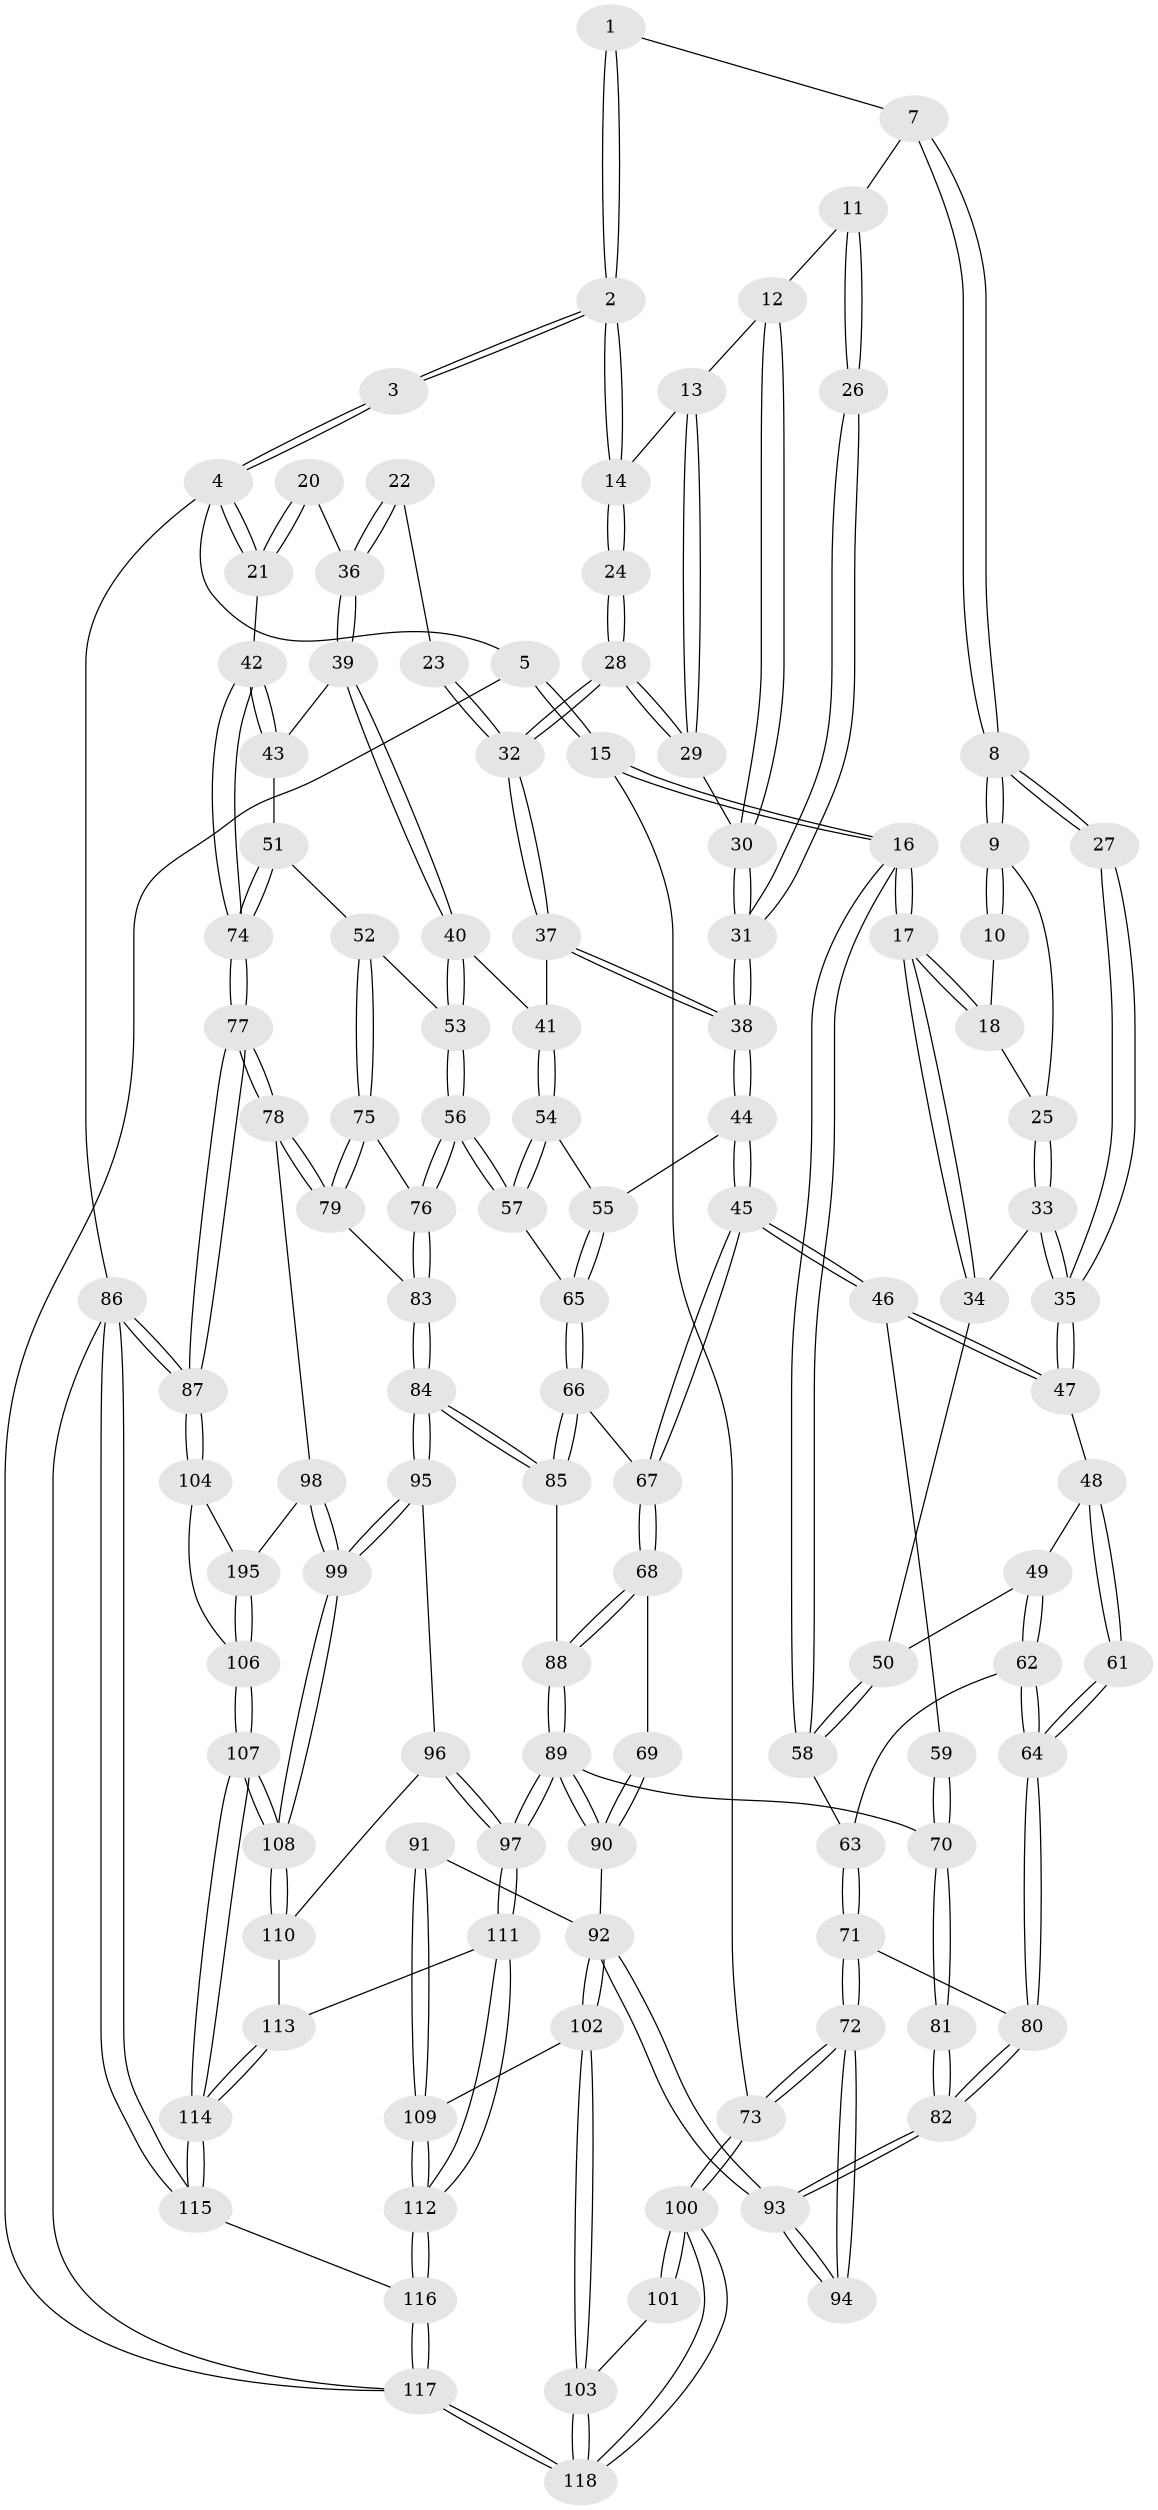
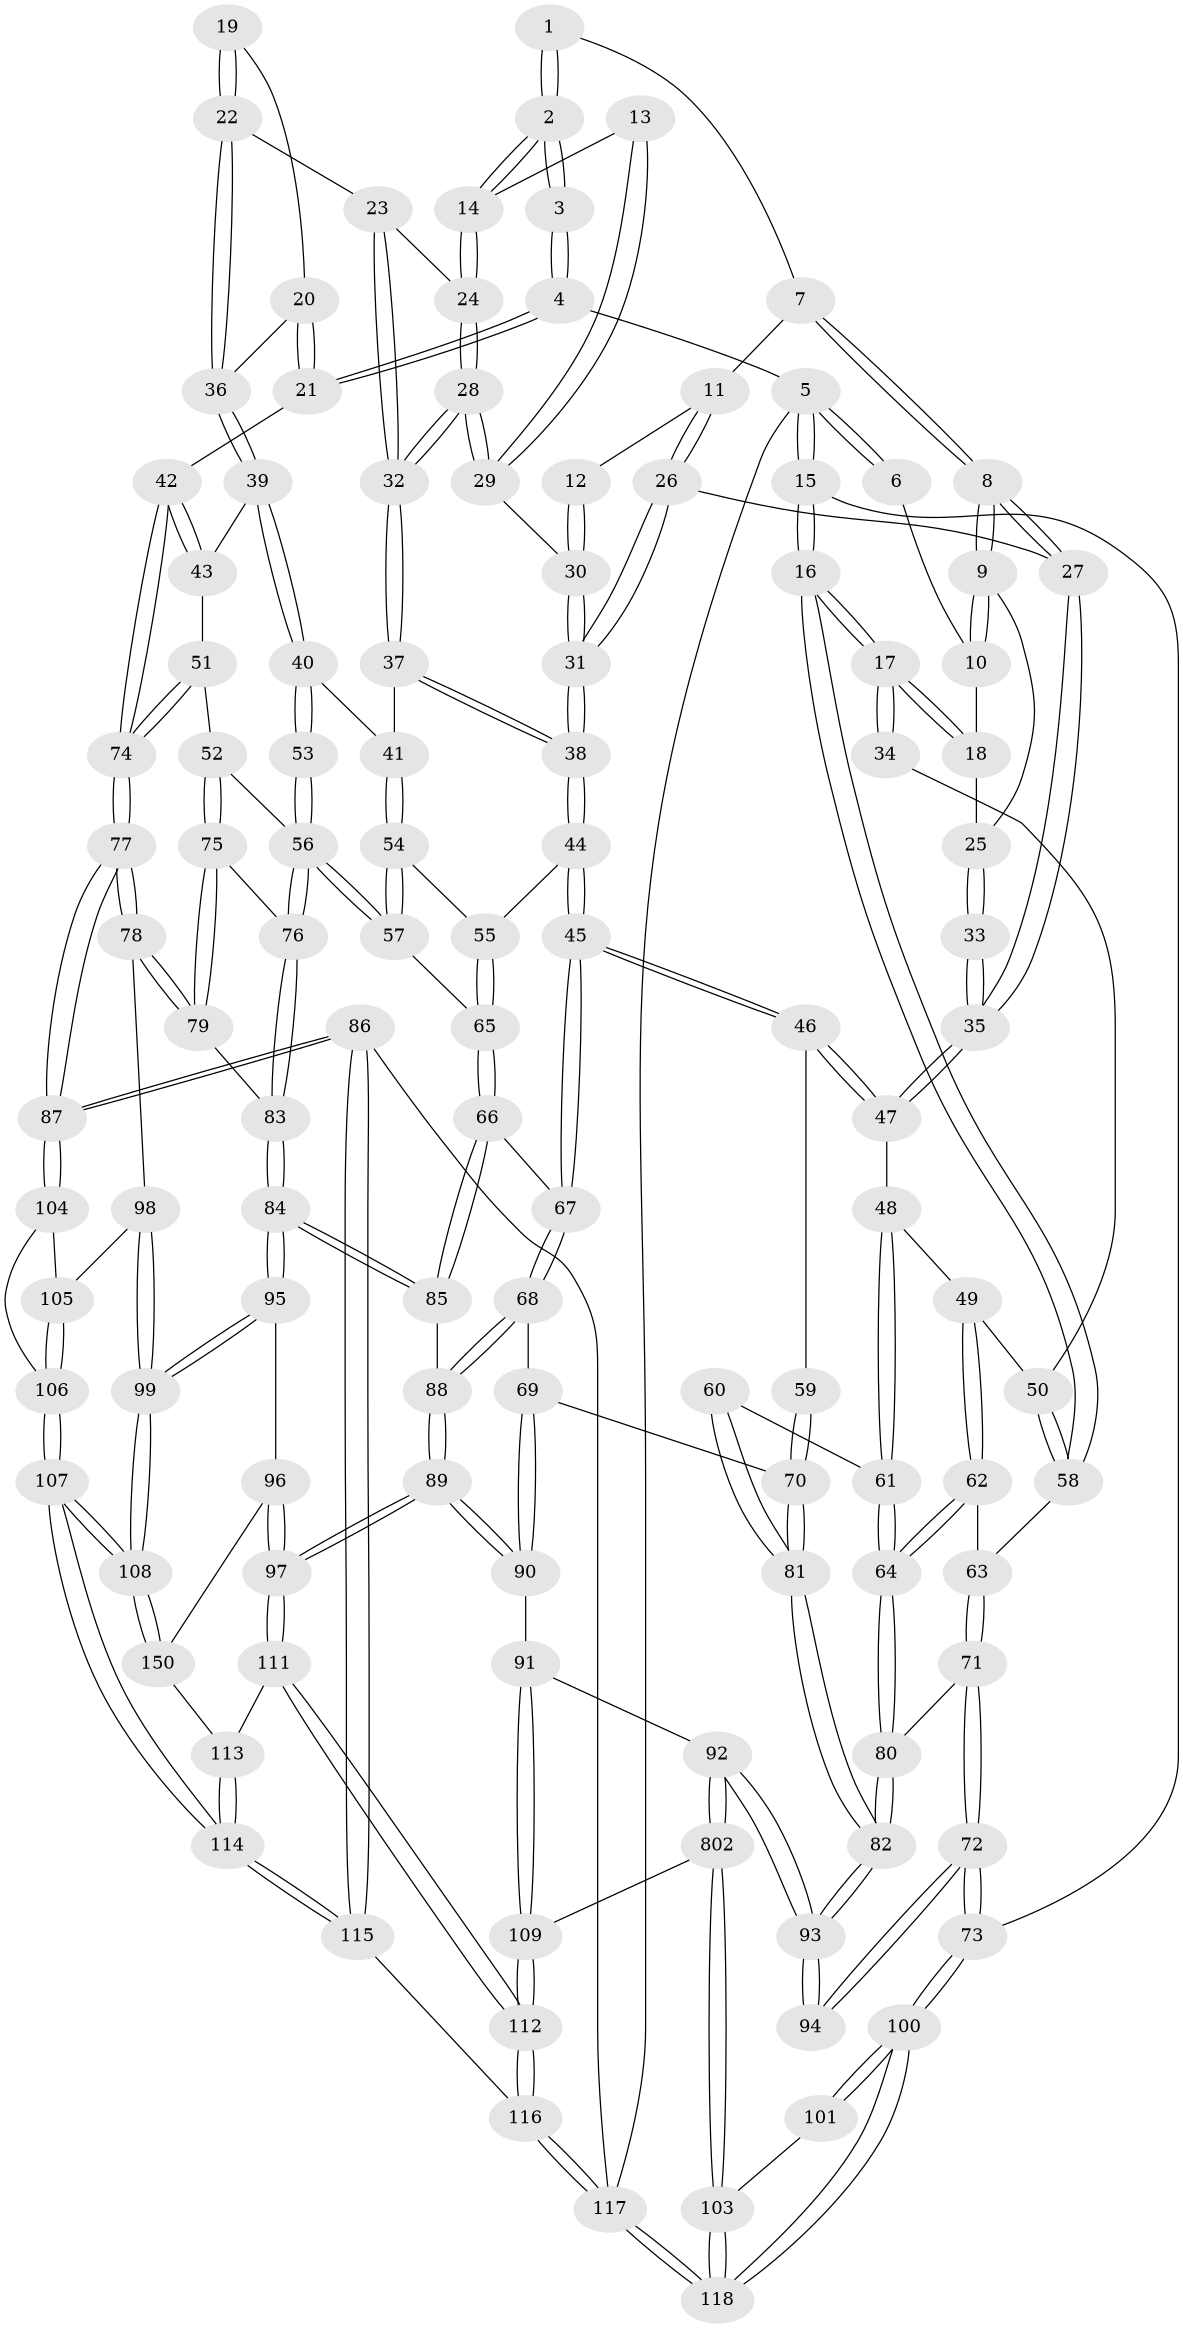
none -> (228, 28)
none -> (423, 255)
(732, 346) -> none
none -> (897, 482)
none -> (874, 521)
(86, 869) -> none
(410, 982) -> (258, 800)
(1009, 1255) -> none
none -> (715, 1391)
(244, 1573) -> (57, 1300)
(749, 1800) -> (662, 1437)
(601, 1891) -> (526, 1619)
(279, 1937) -> (158, 1664)
(587, 2028) -> (718, 1846)
